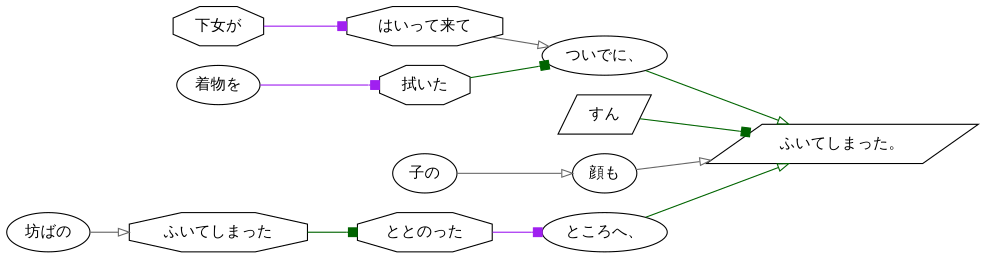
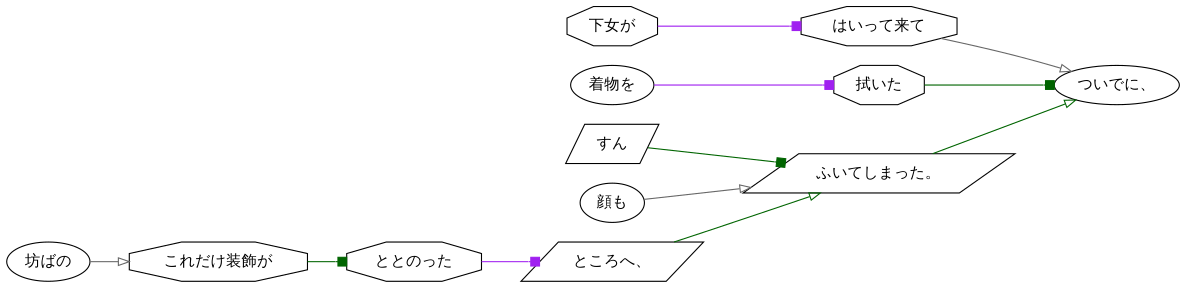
(712, 95) -> (999, 129)
(425, 173) -> none
(218, 232) -> (218, 262)
(605, 232) -> (612, 262)
